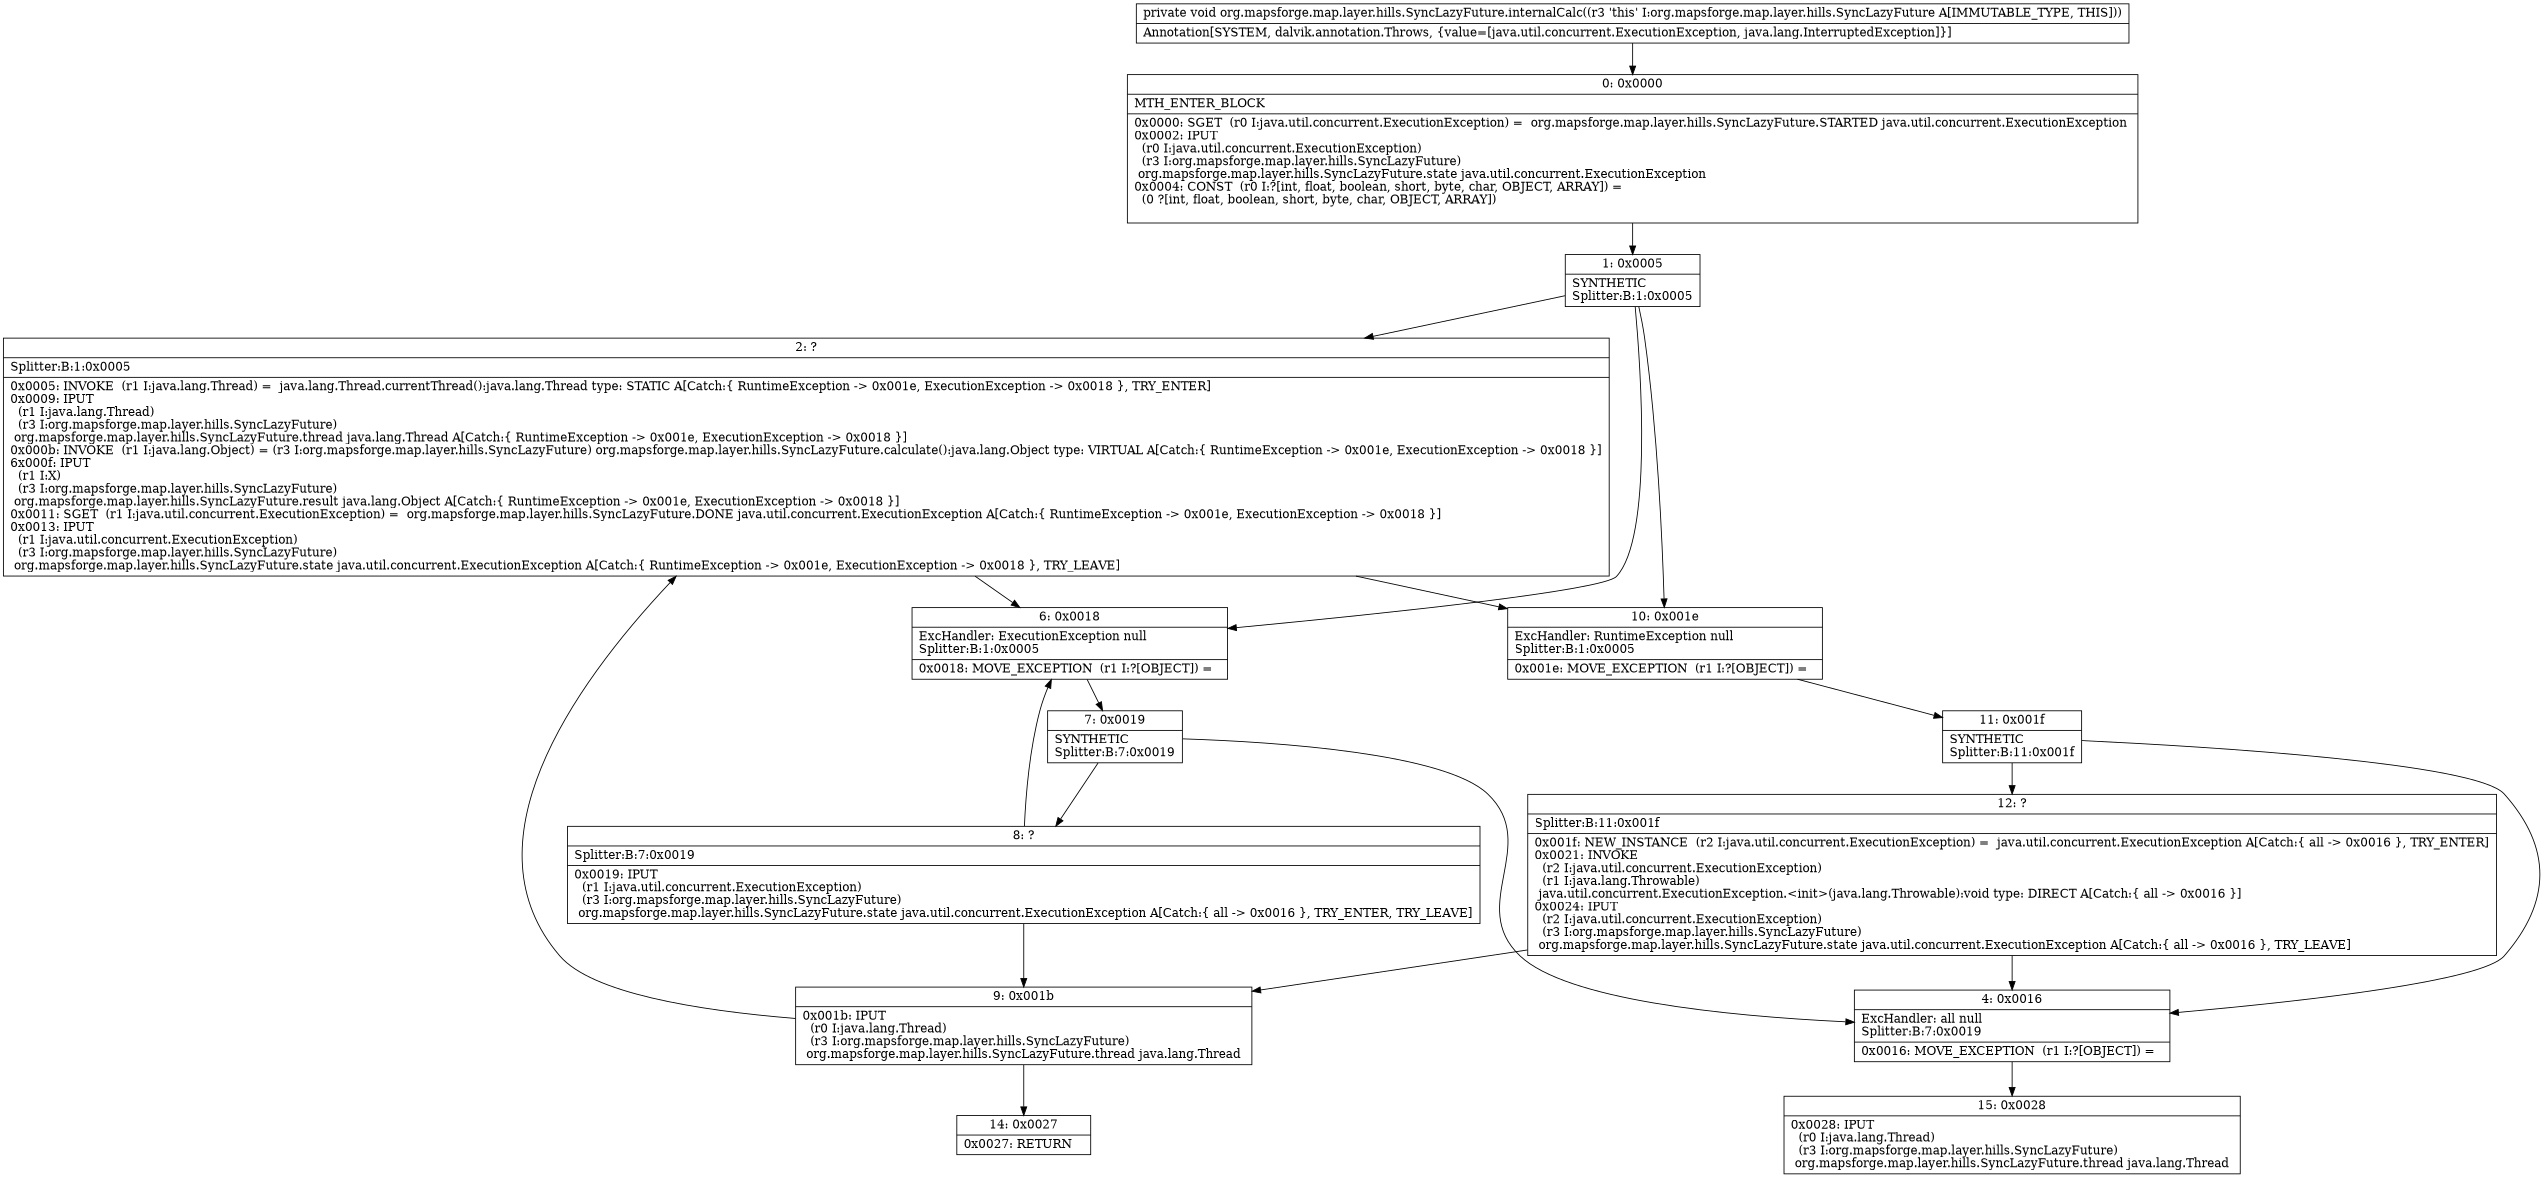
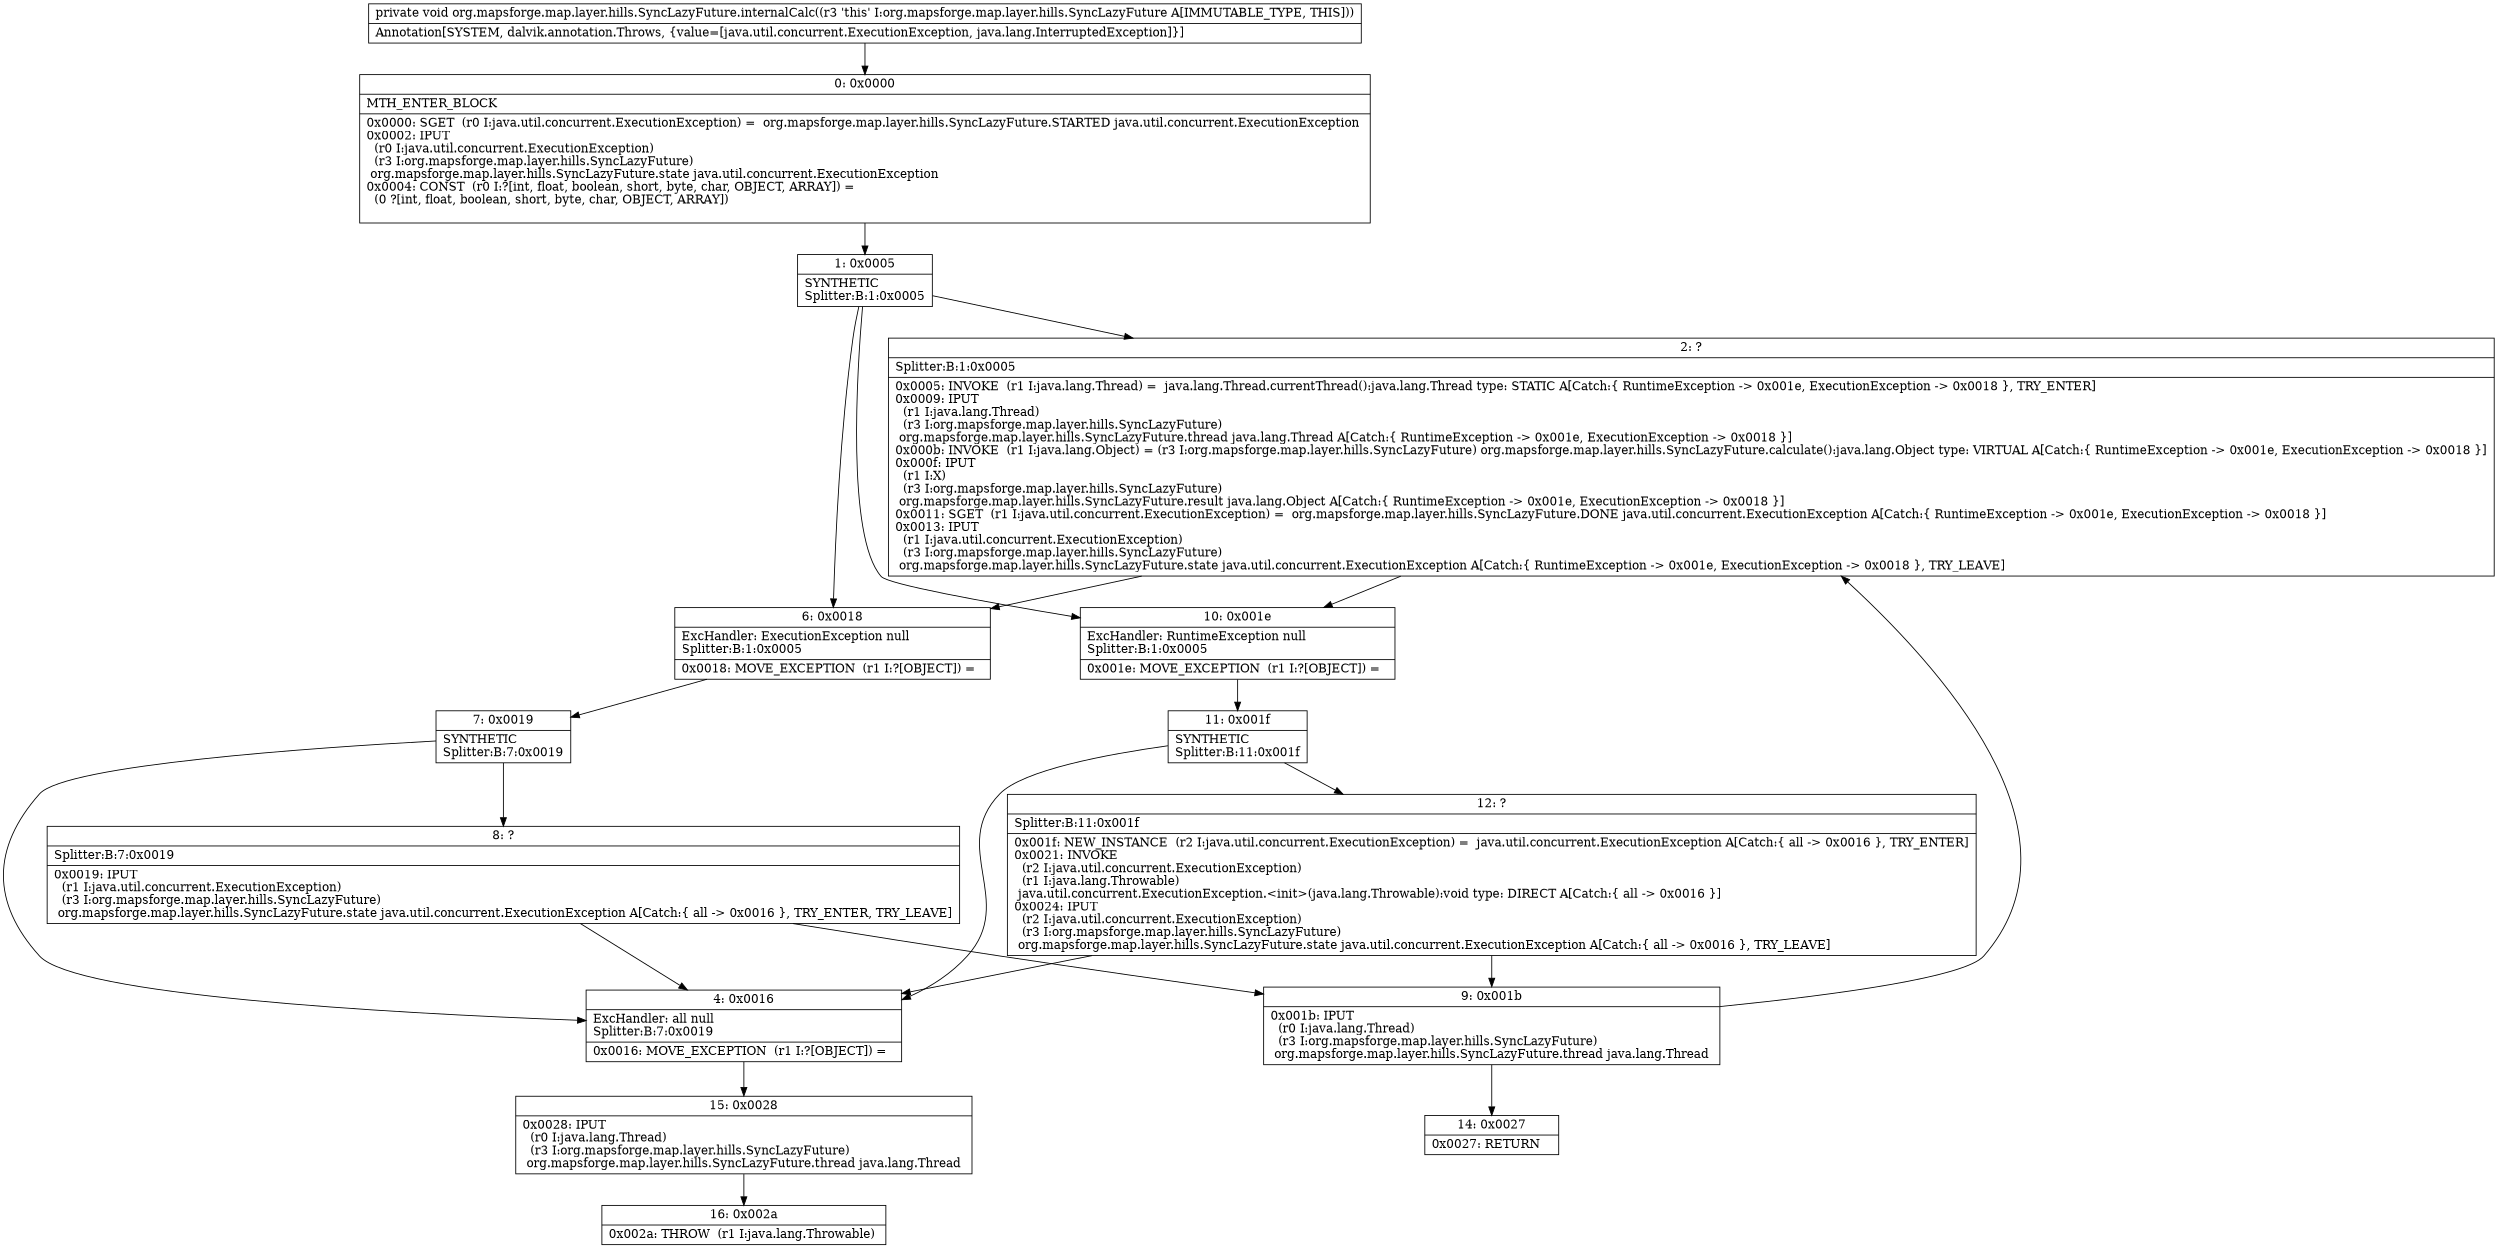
(54, 463) -> (939, 463)
(1031, 756) -> (630, 954)
none -> (744, 1225)
